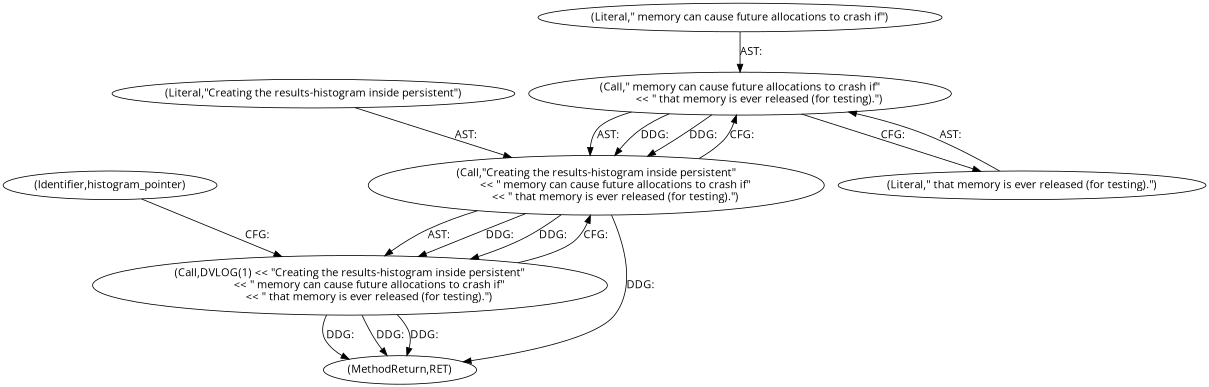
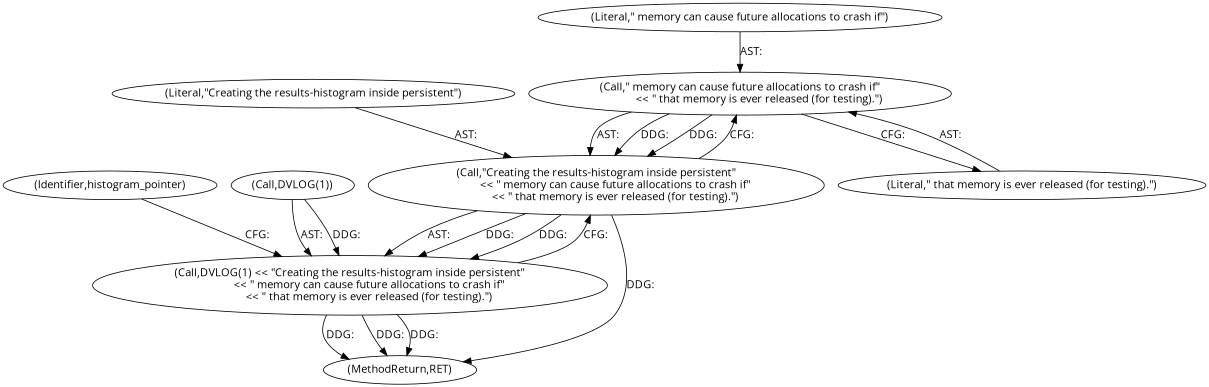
none -> (293, 185)
